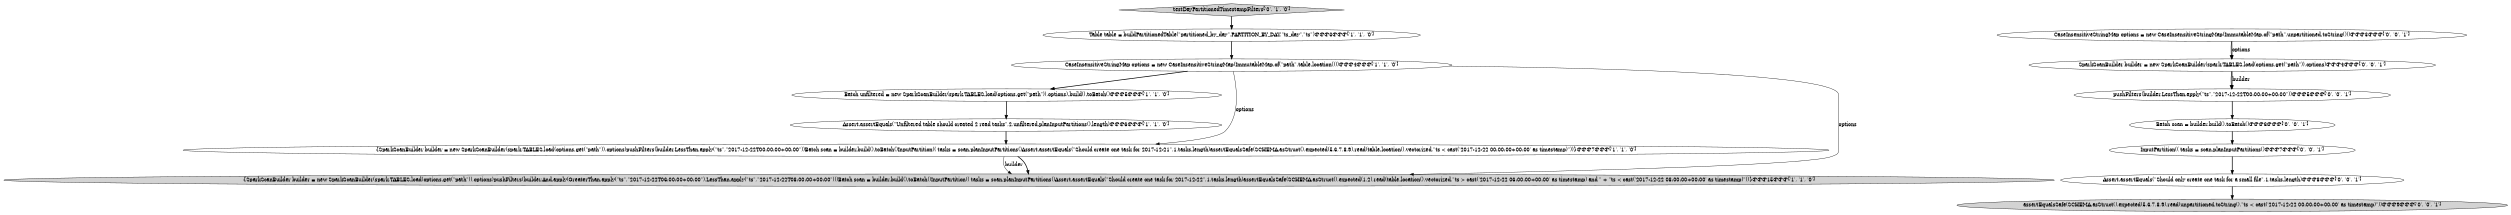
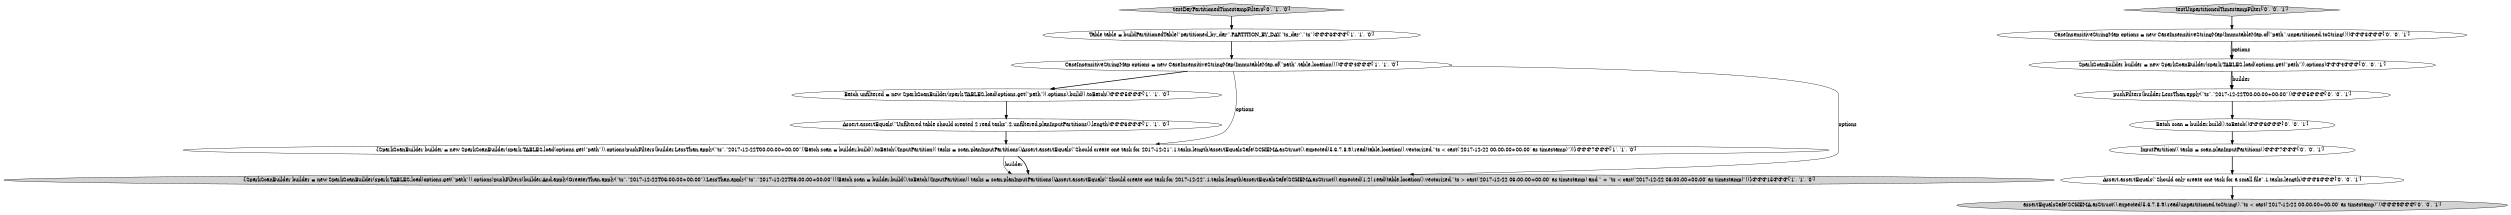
none -> (2232, 10)
